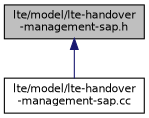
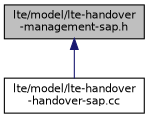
(74, 96) -> (74, 96)
